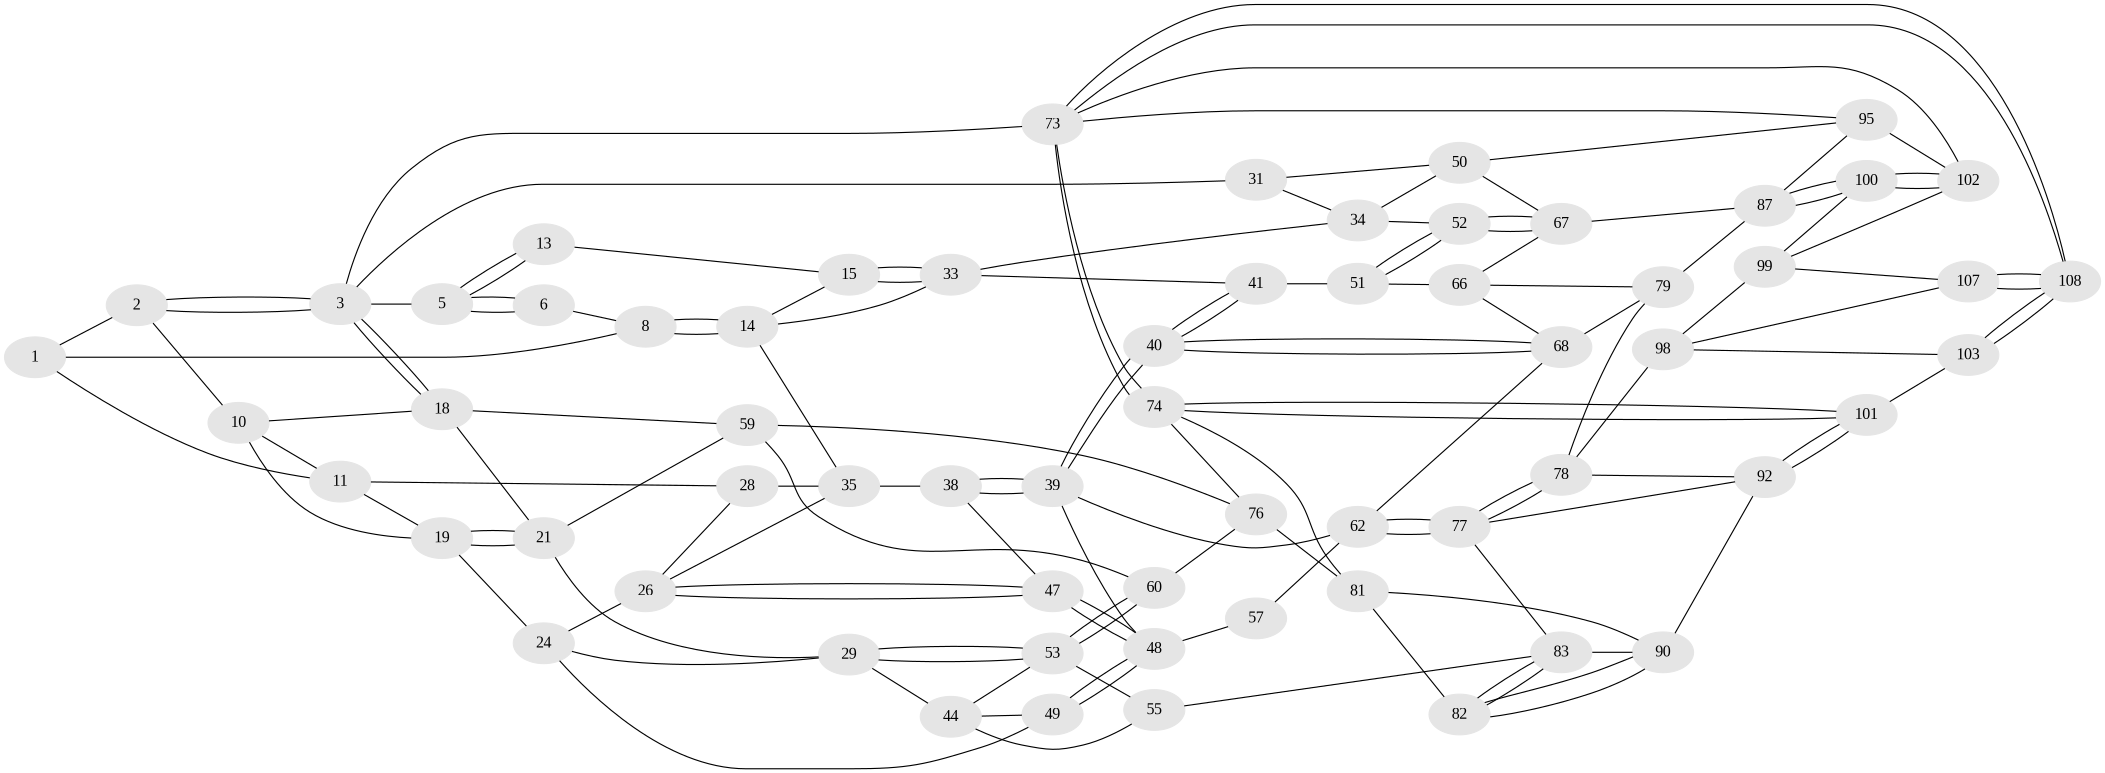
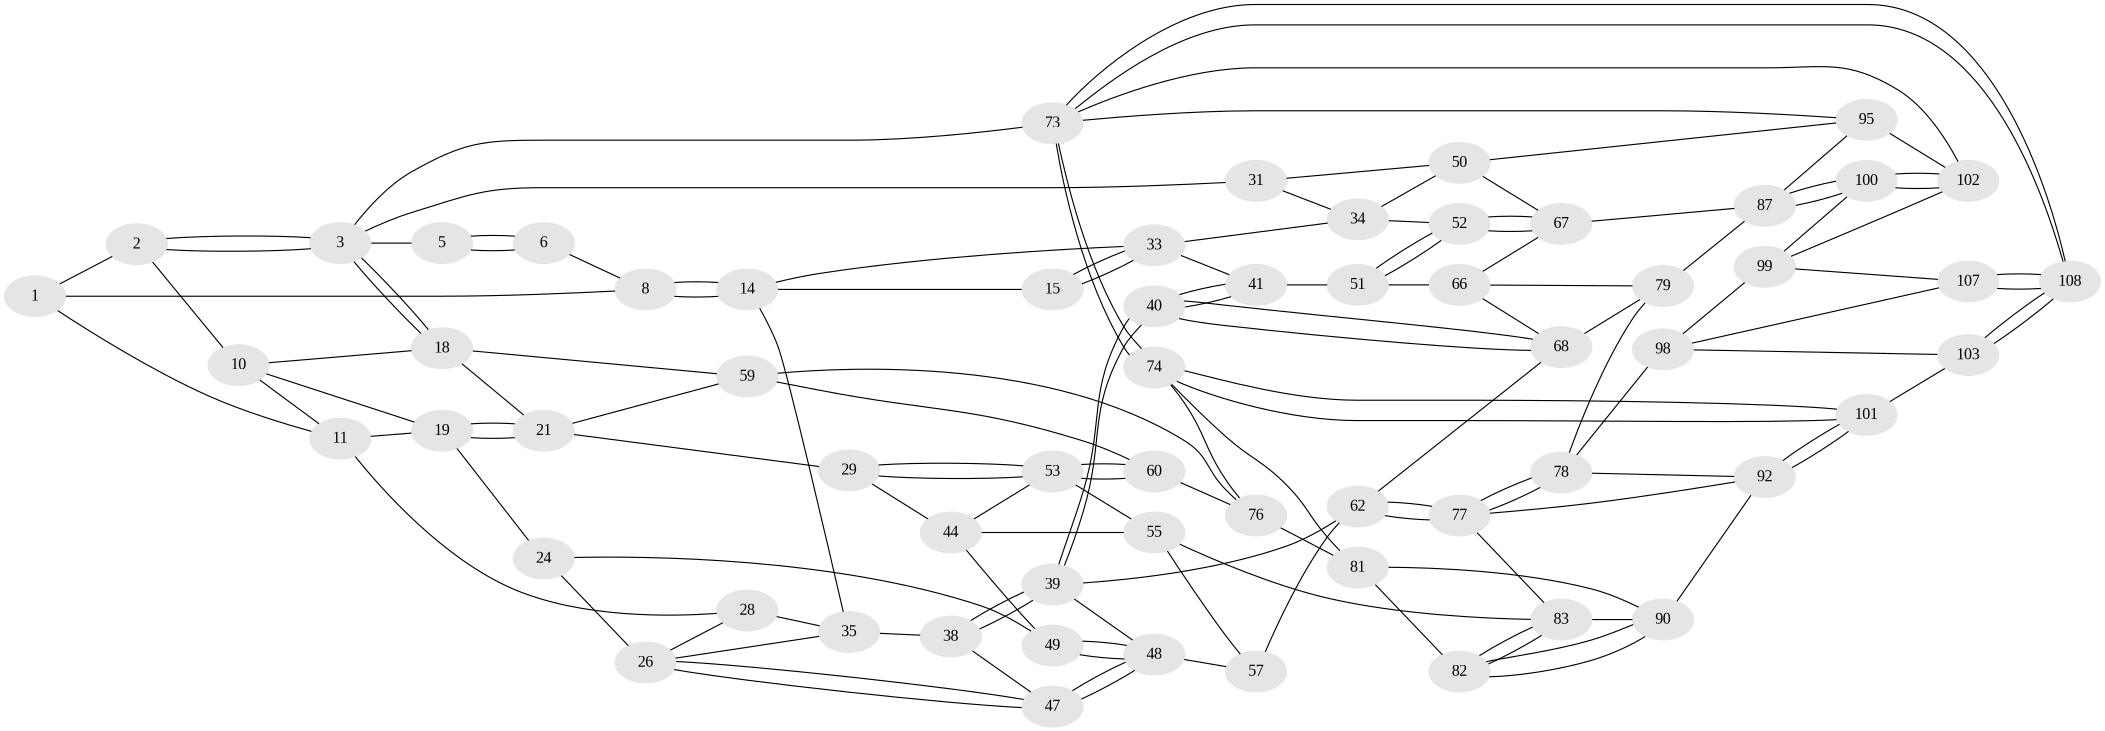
(544, 244) -> none
none -> (1203, 603)
(695, 664) -> none
